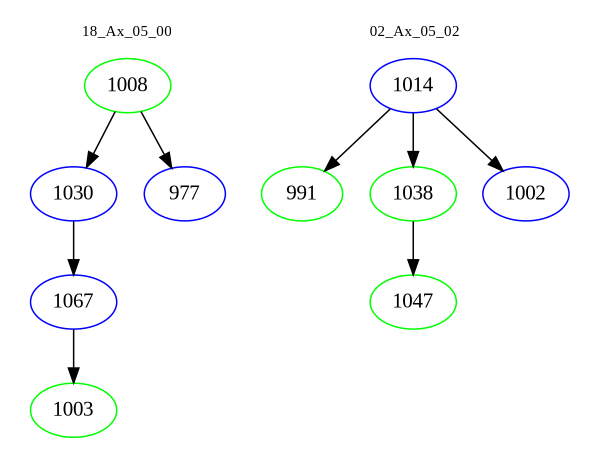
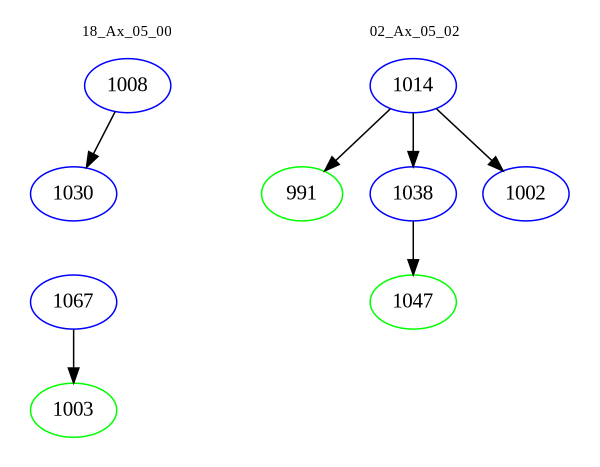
(128, 86) -> (128, 86)
(185, 194) -> none
(413, 194) -> (413, 194)
(74, 241) -> none
